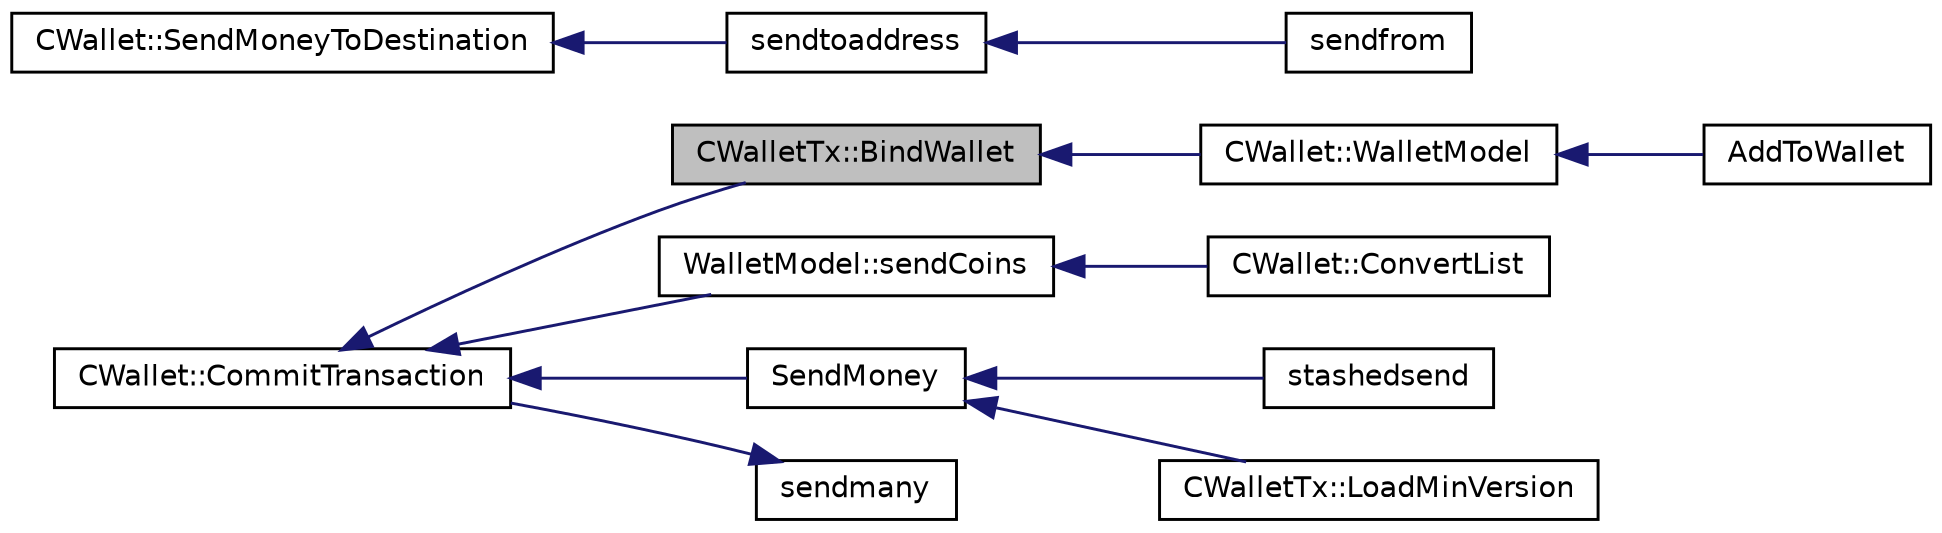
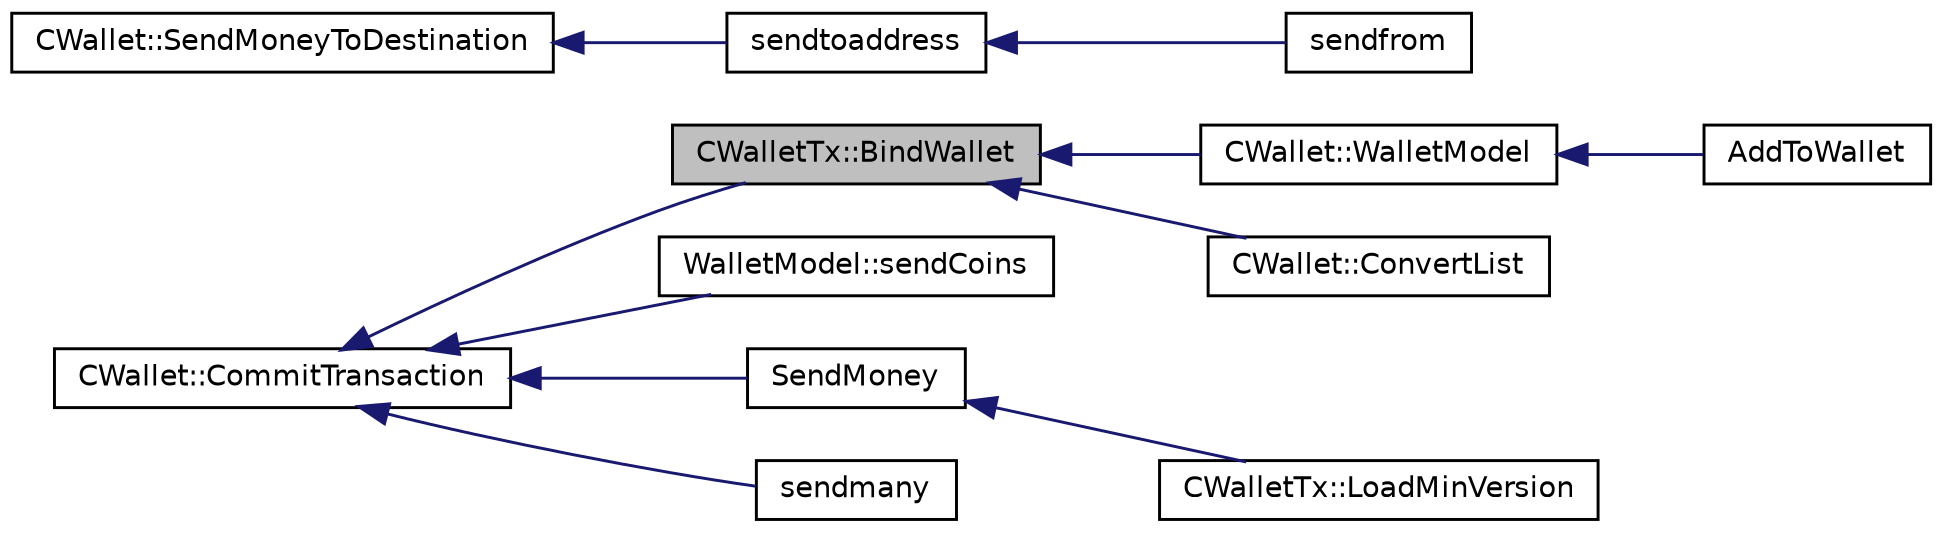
(1146, 266) -> (1133, 214)
(1379, 378) -> none
(631, 427) -> (571, 454)
